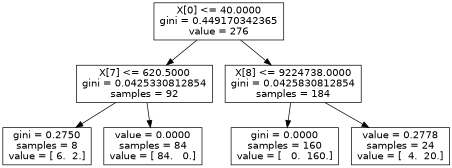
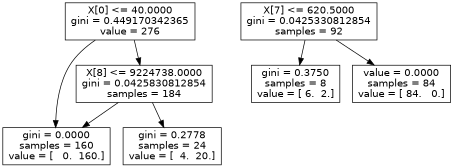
(184, 50) -> (65, 75)
(47, 146) -> (296, 84)
(400, 146) -> (172, 146)
